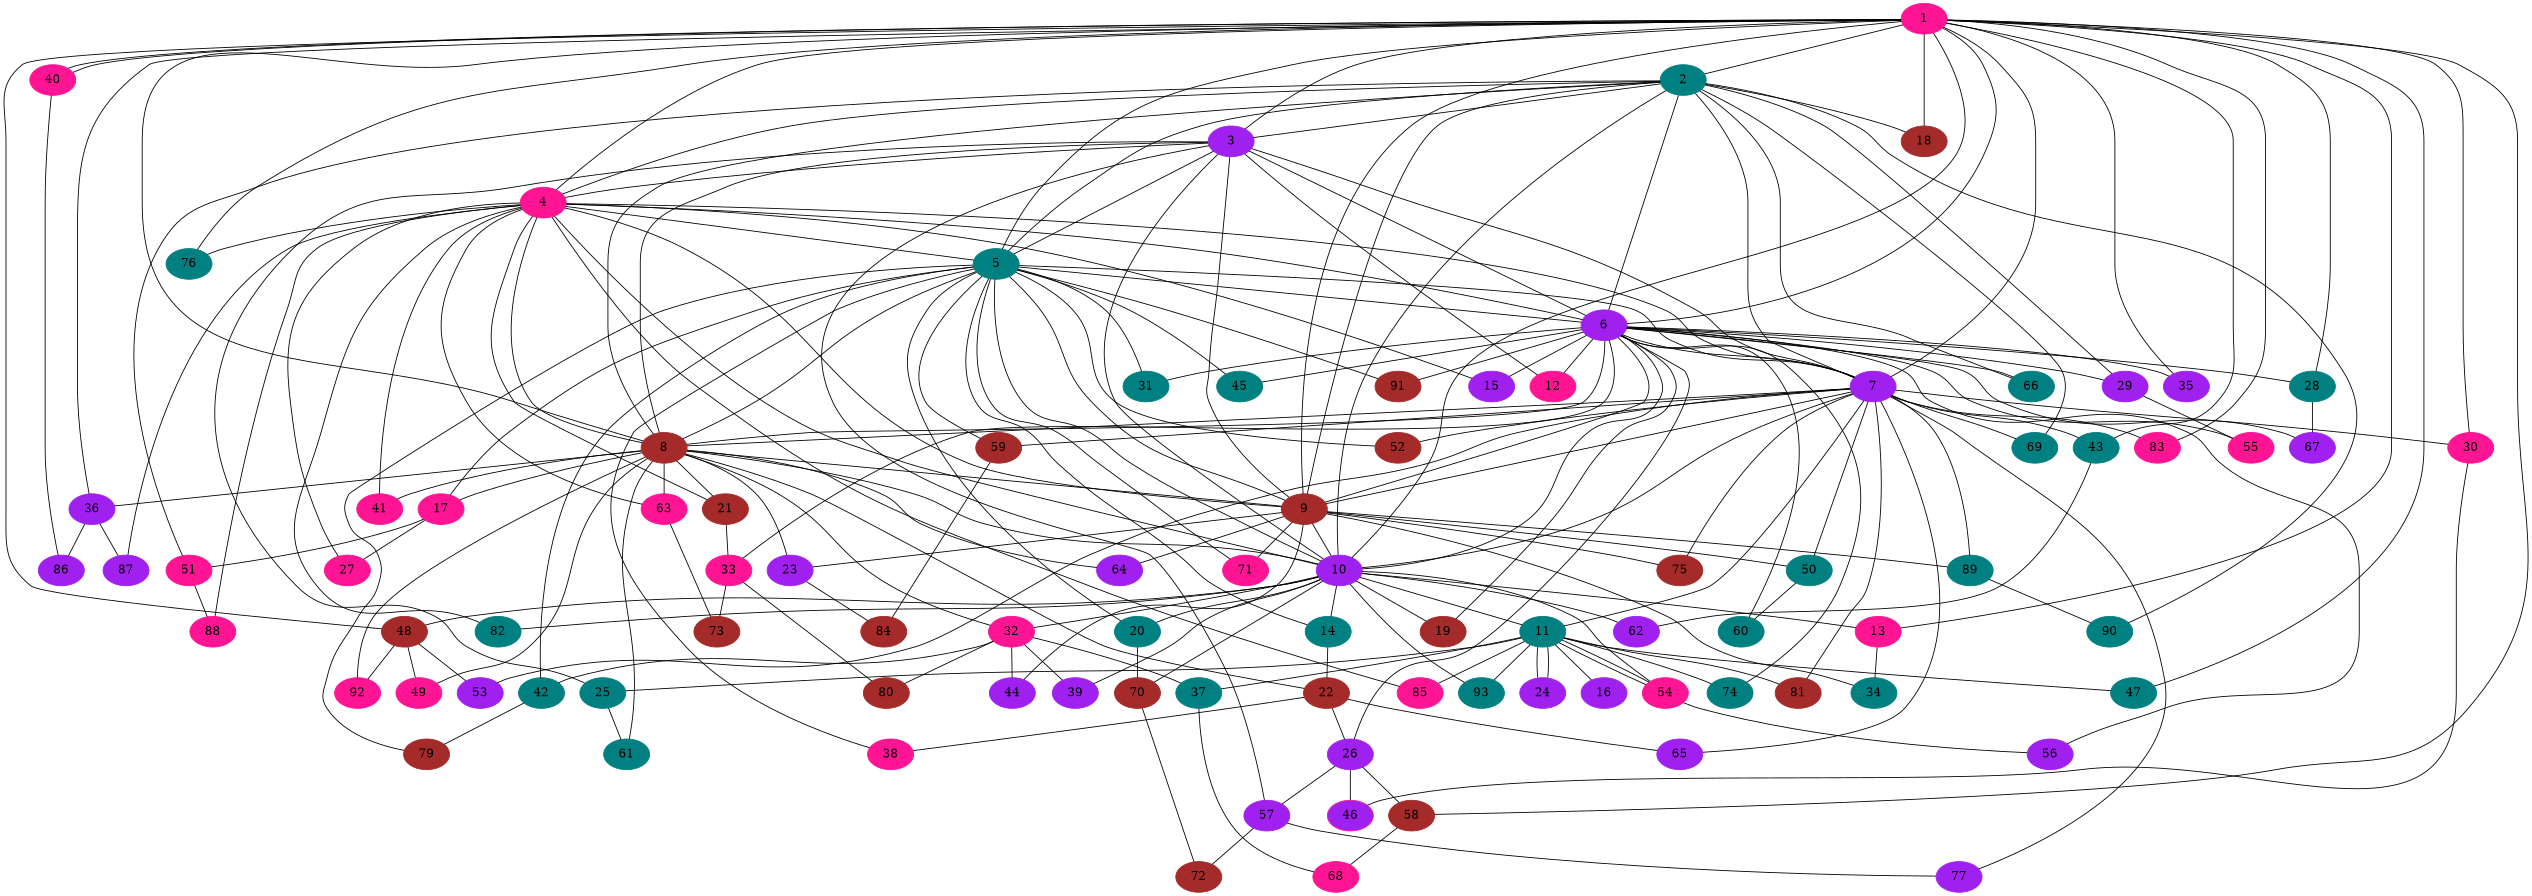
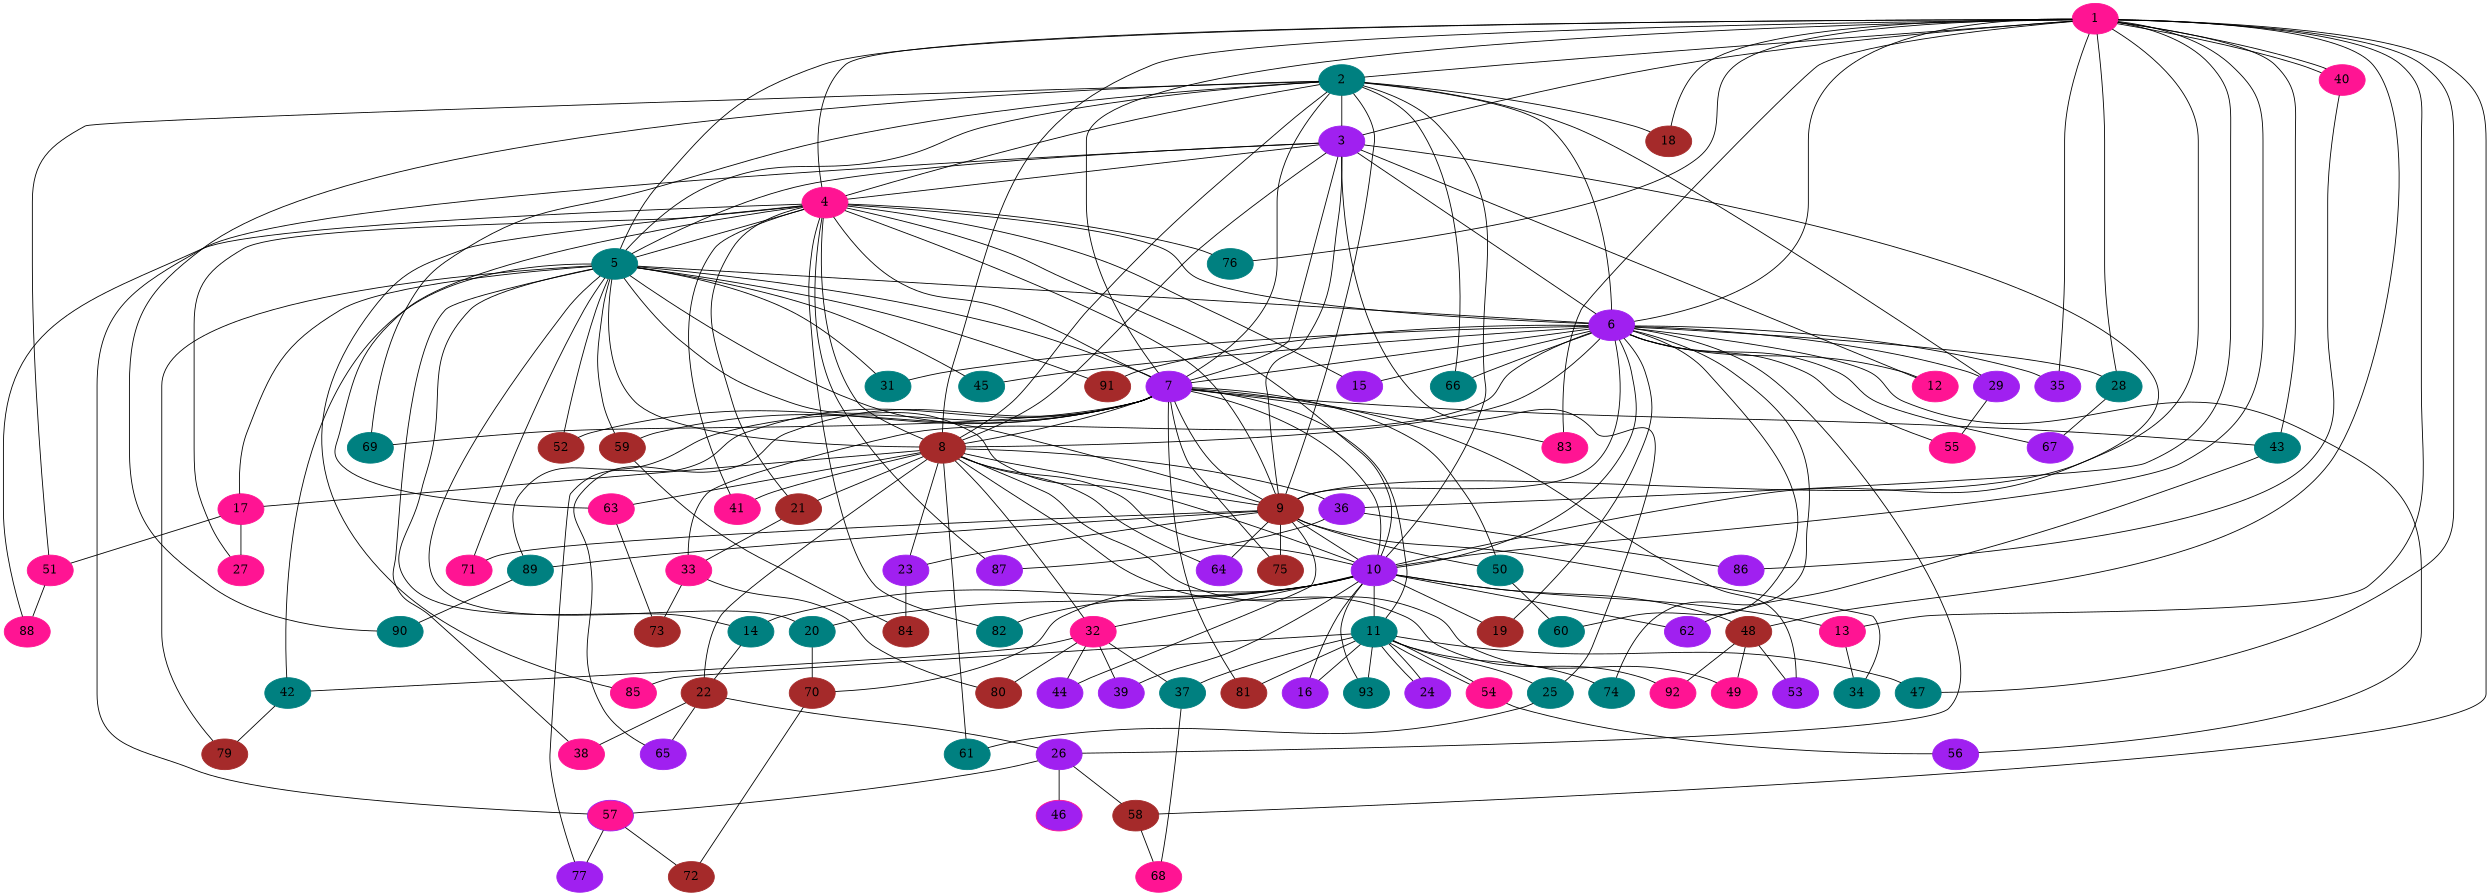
(2471, 448) -> none
(1564, 612) -> (1331, 628)
(1267, 816) -> (610, 816)
